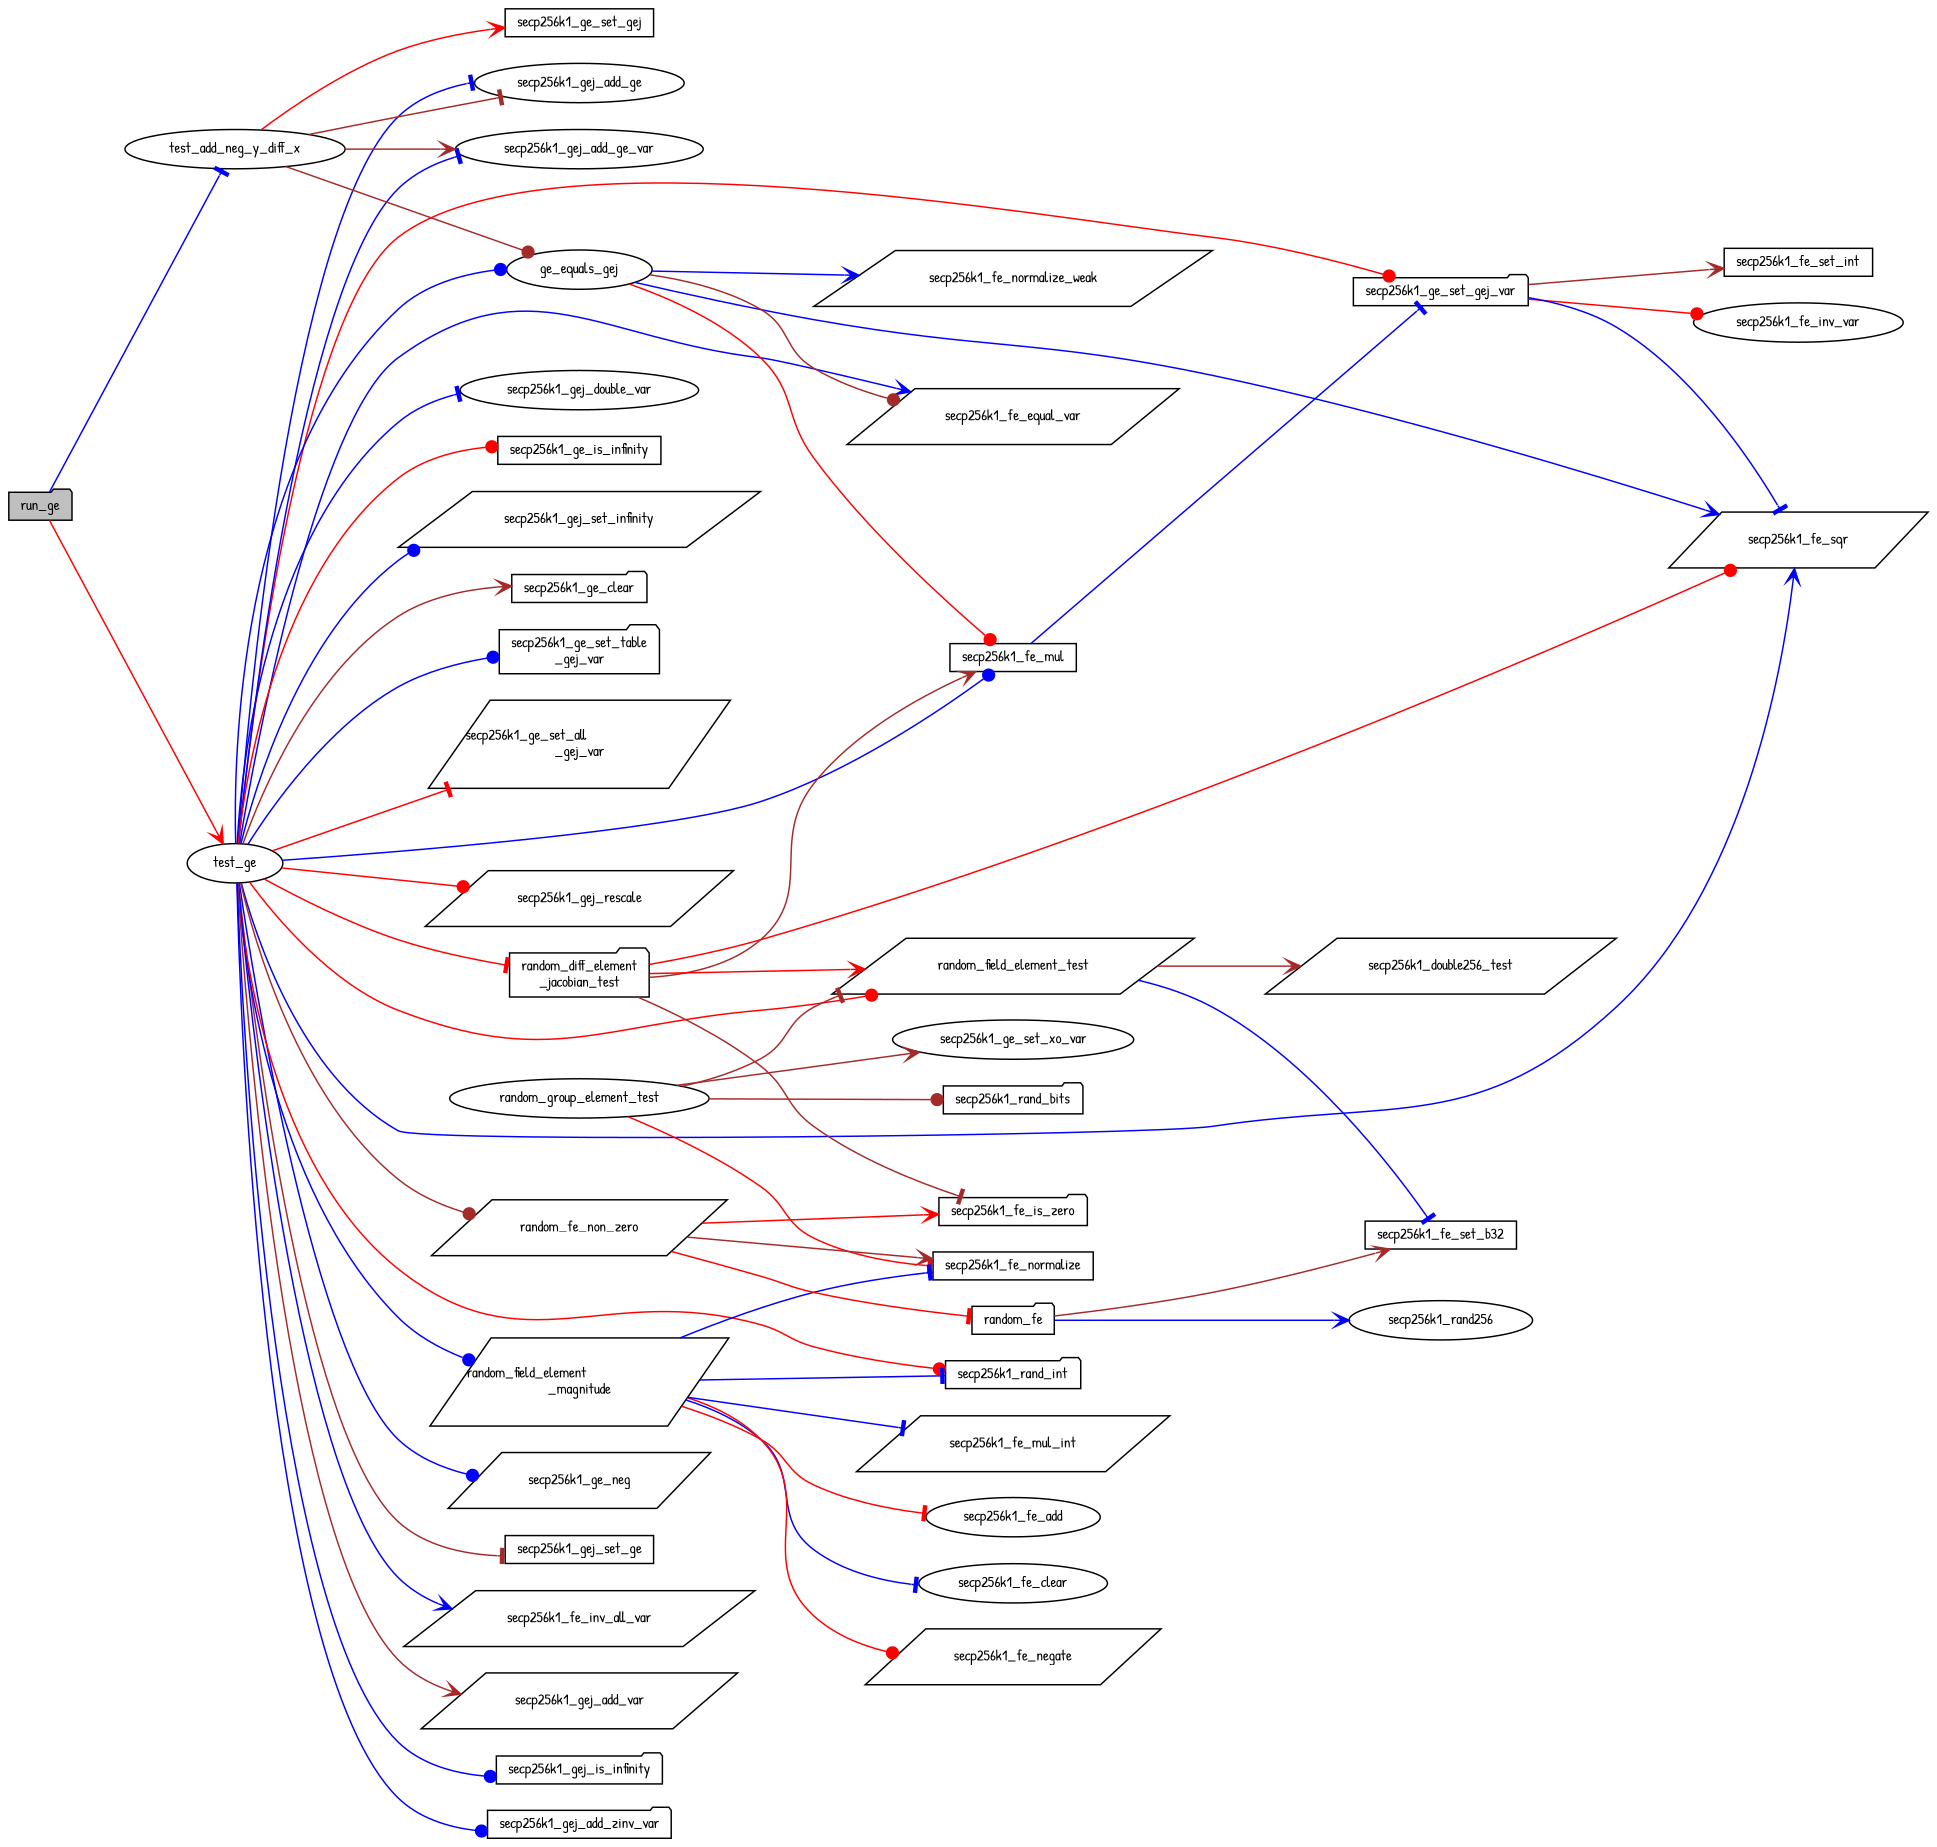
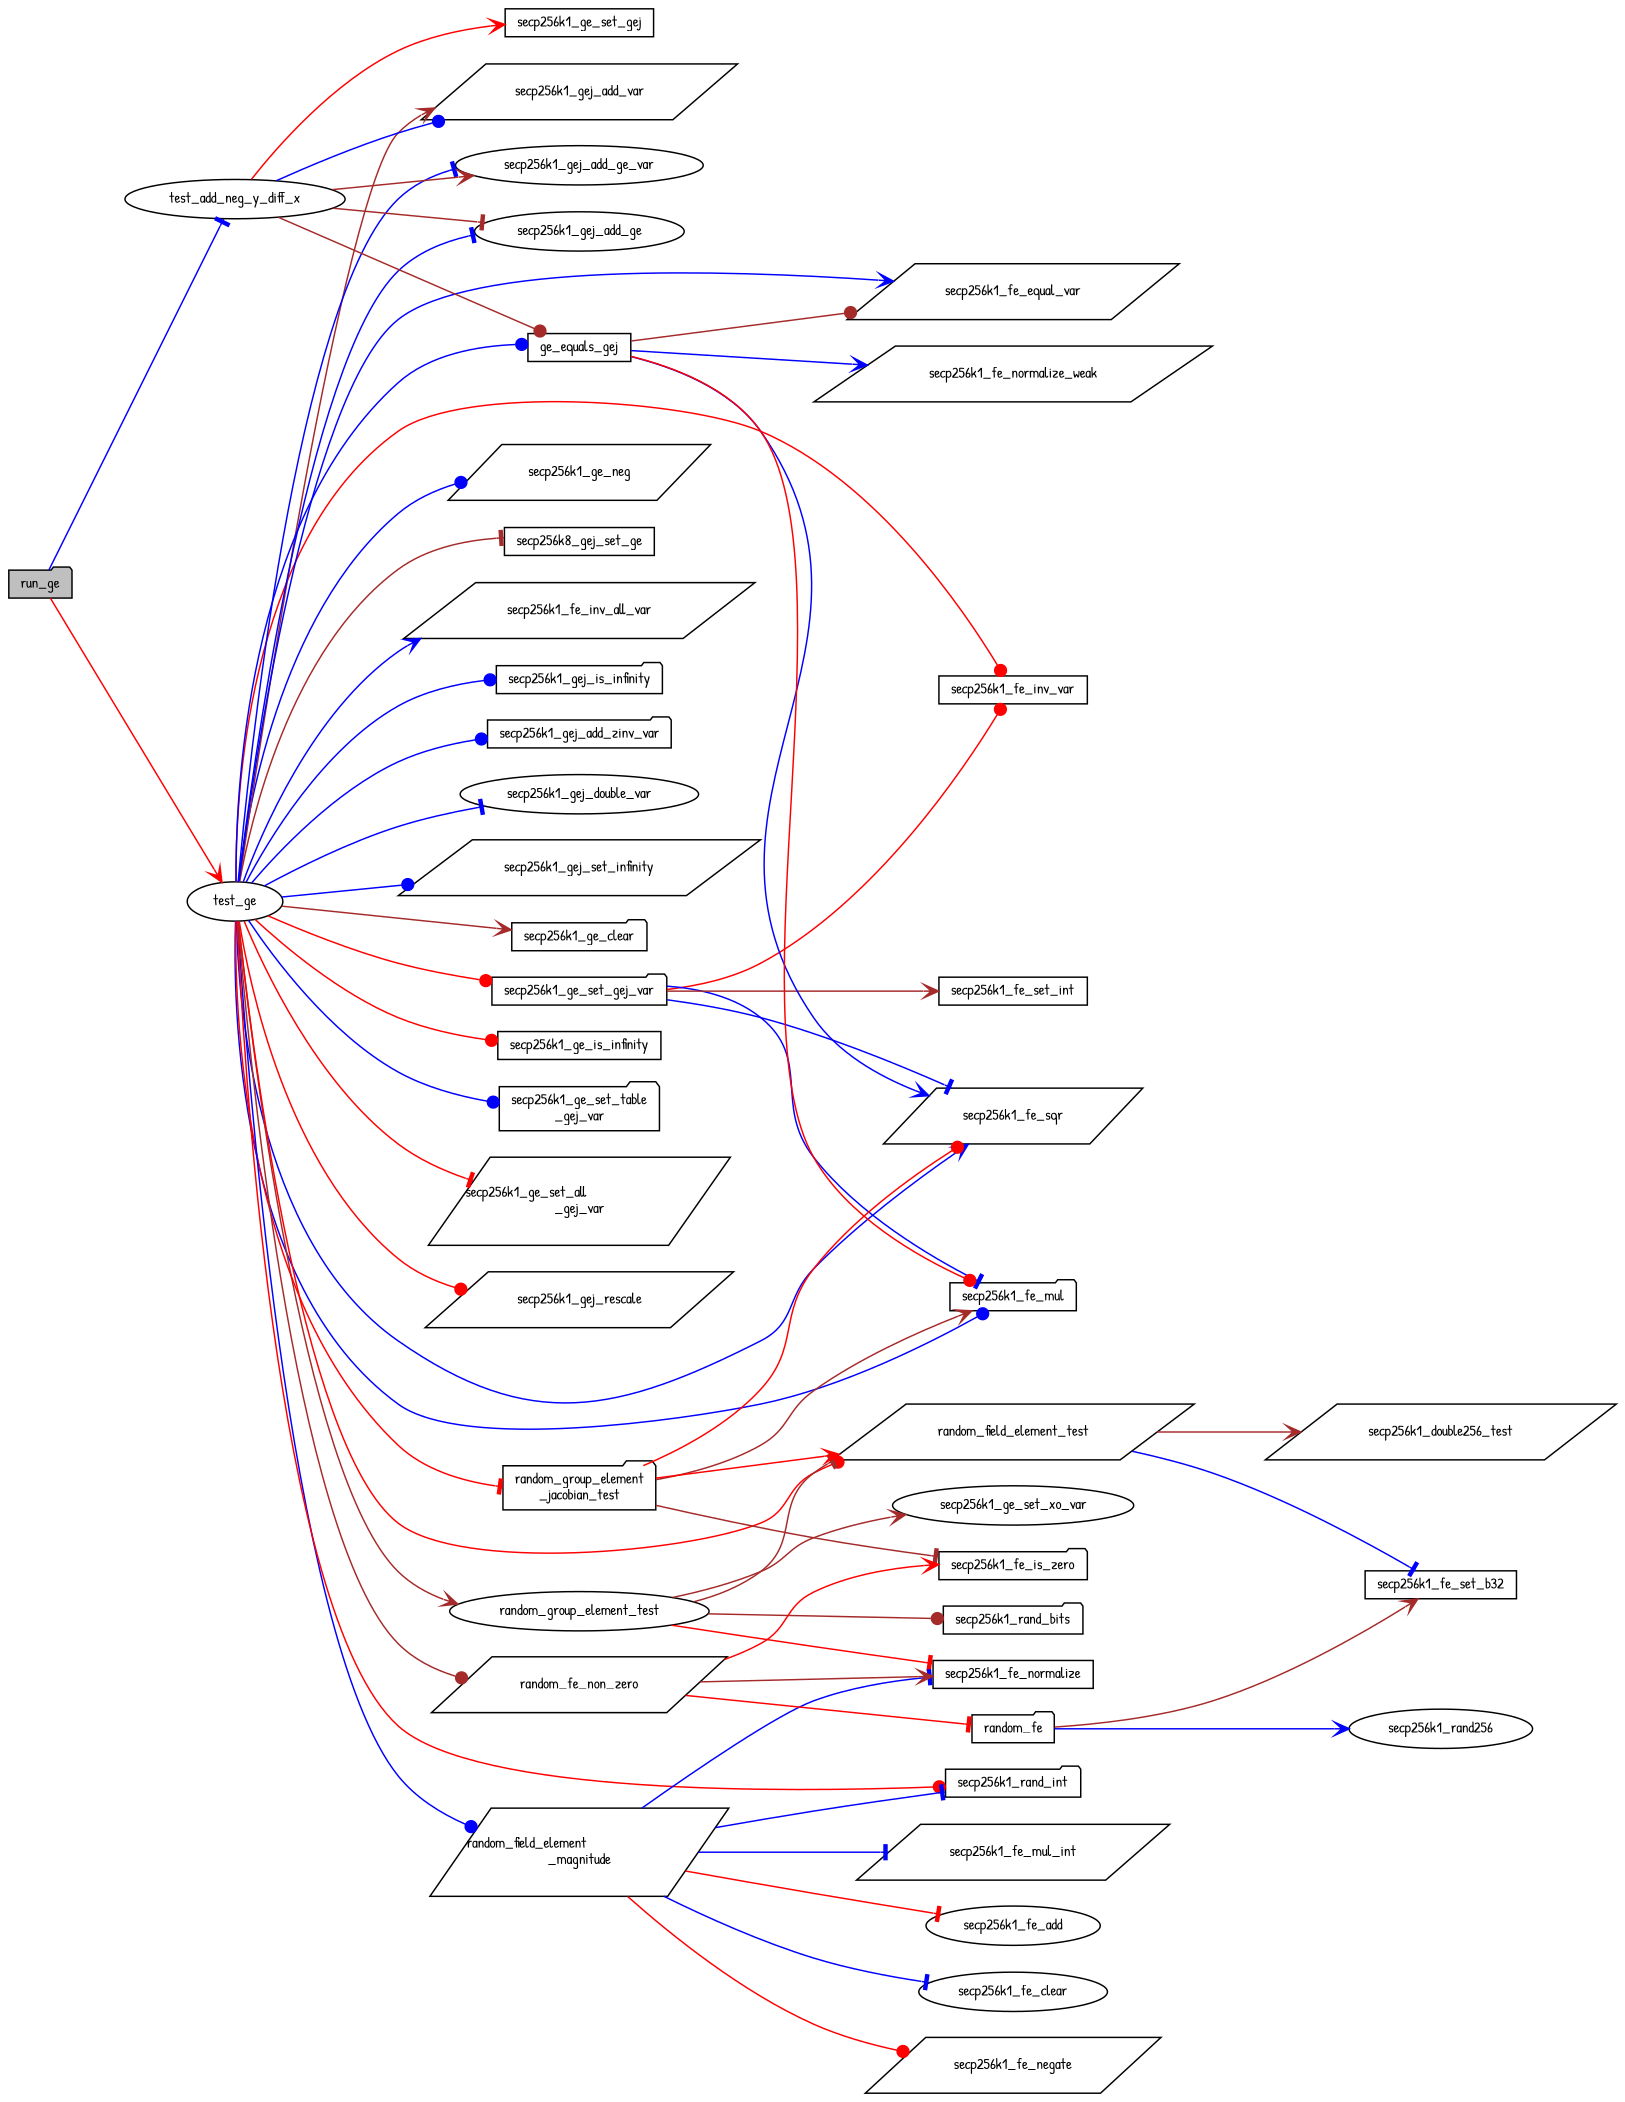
none -> (353, 149)
(579, 270) -> (579, 348)
(1798, 323) -> (1013, 690)
none -> (500, 404)
(1224, 477) -> (778, 1036)
(1013, 658) -> (1013, 1297)
(579, 975) -> (579, 1488)
none -> (328, 1423)
(579, 1550) -> (579, 541)
